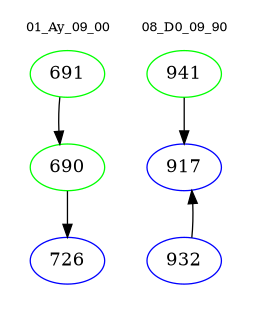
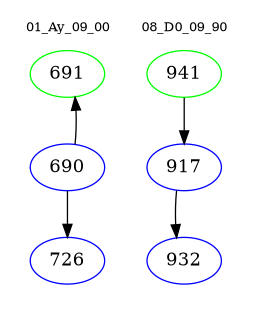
(59, 114) -> (76, 127)
(67, 167) -> (67, 167)
(193, 221) -> (176, 208)
